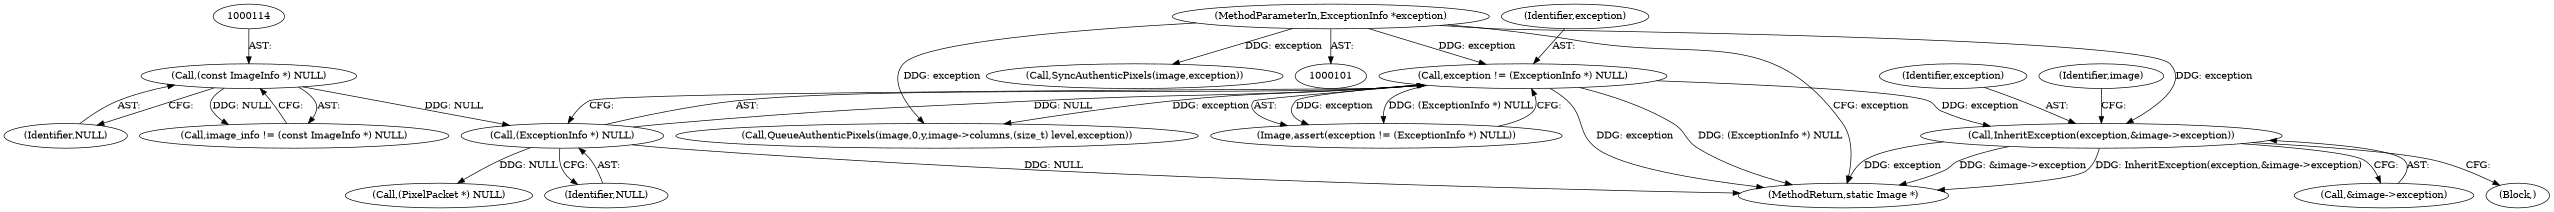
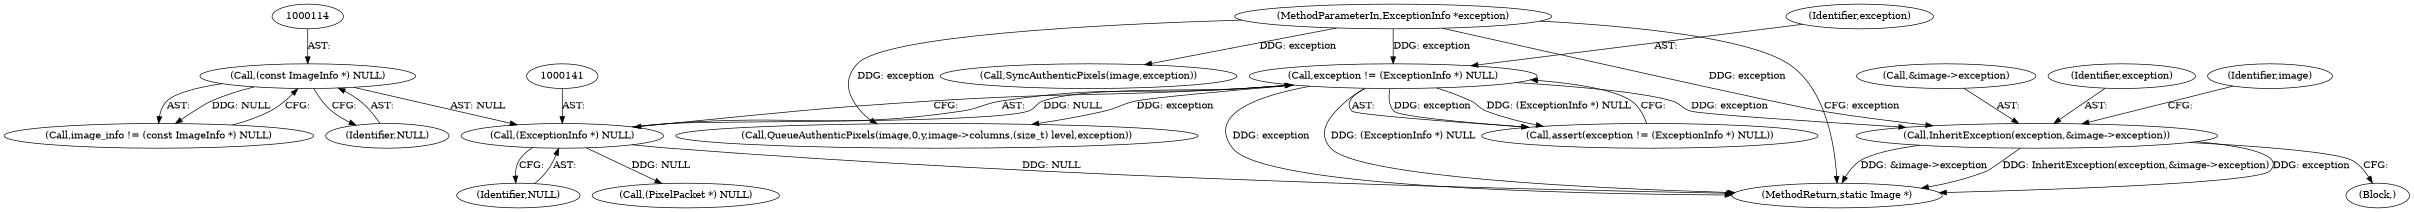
none -> (562, 76)
(1331, 76) -> none
(454, 106) -> (478, 106)
(1386, 136) -> (1650, 136)
(2325, 152) -> none
